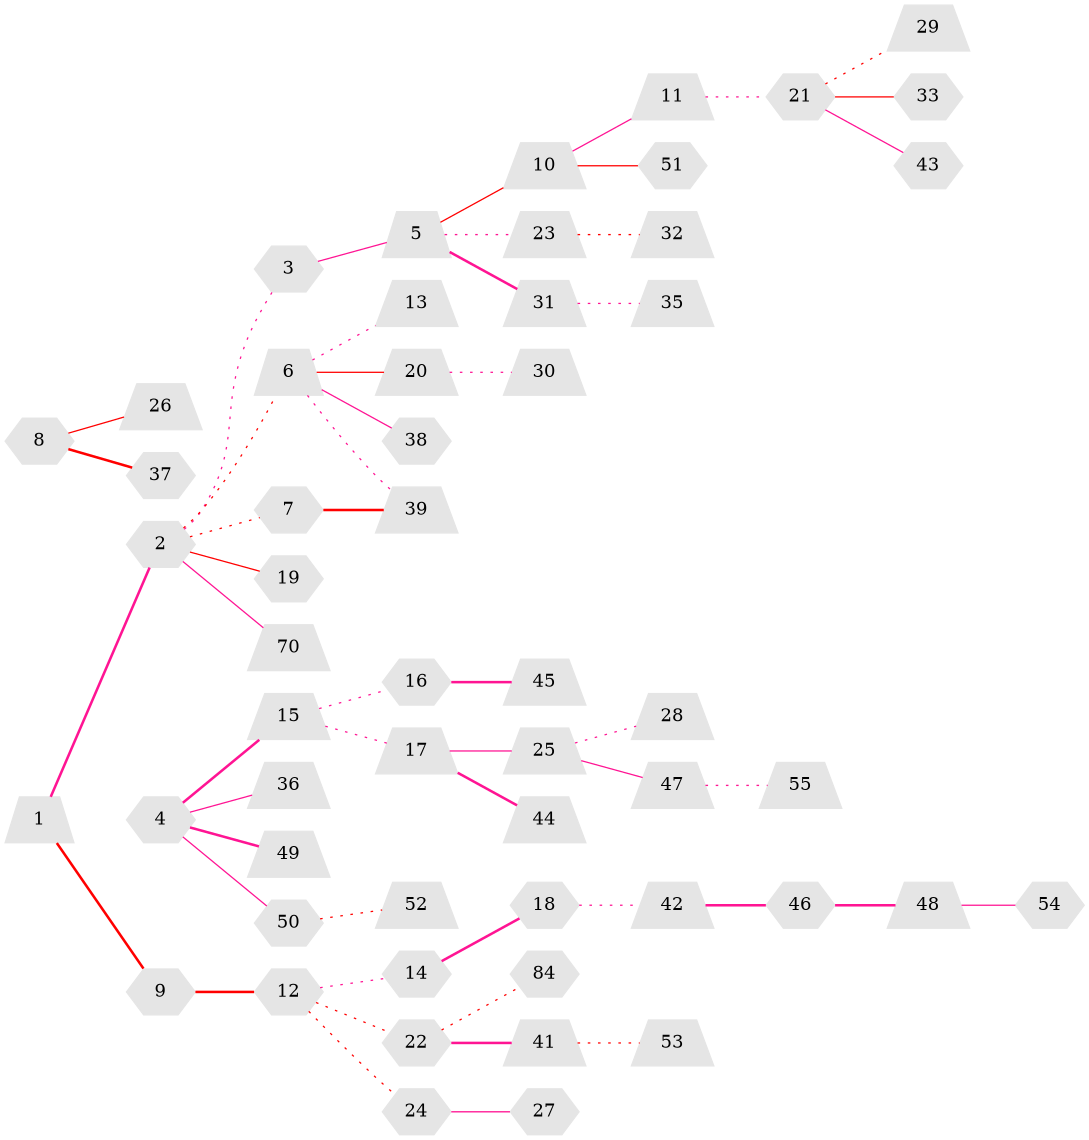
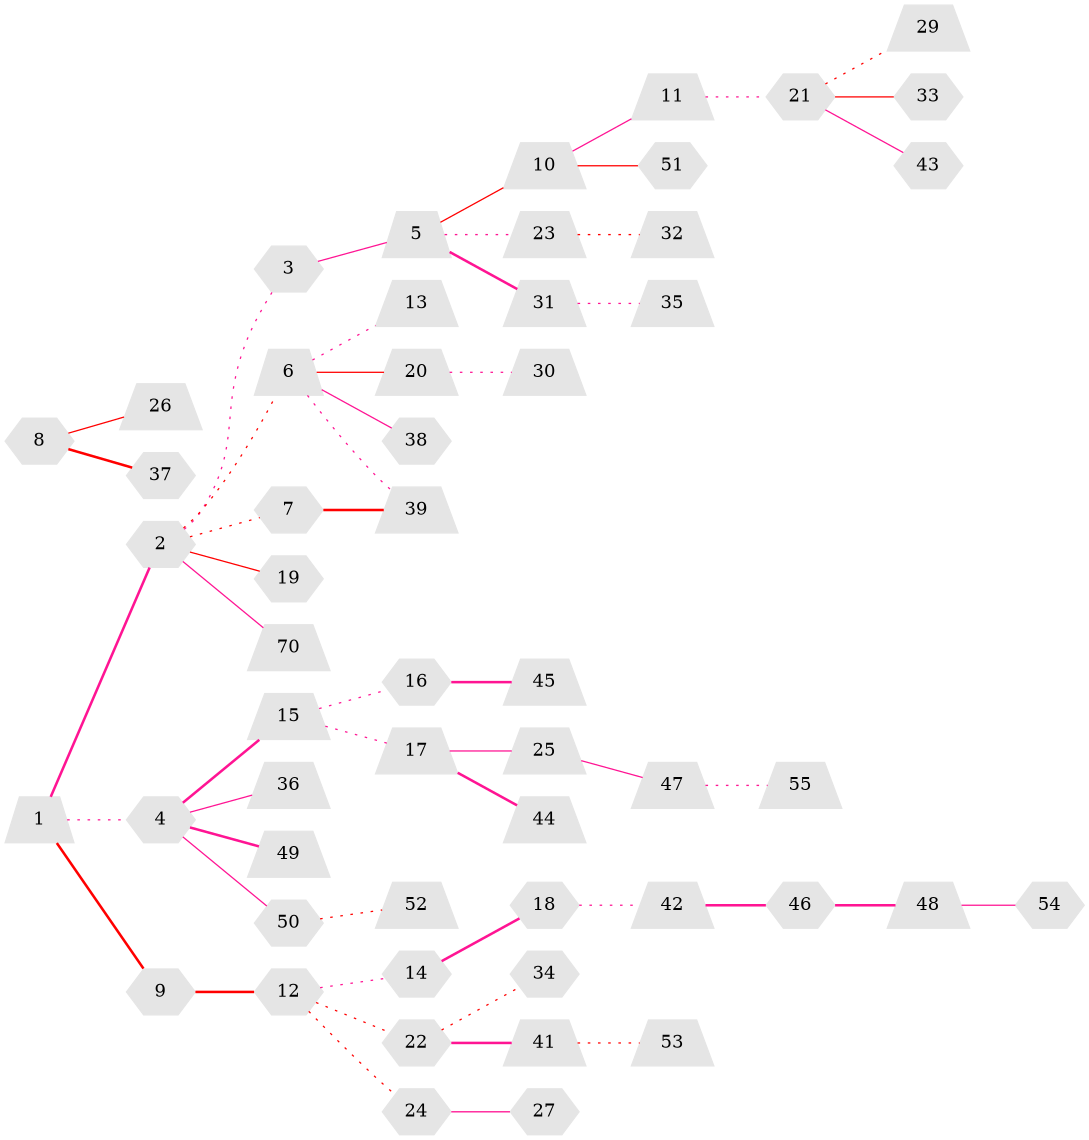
(673, 717) -> none
none -> (97, 820)
(545, 974) -> (545, 974)
